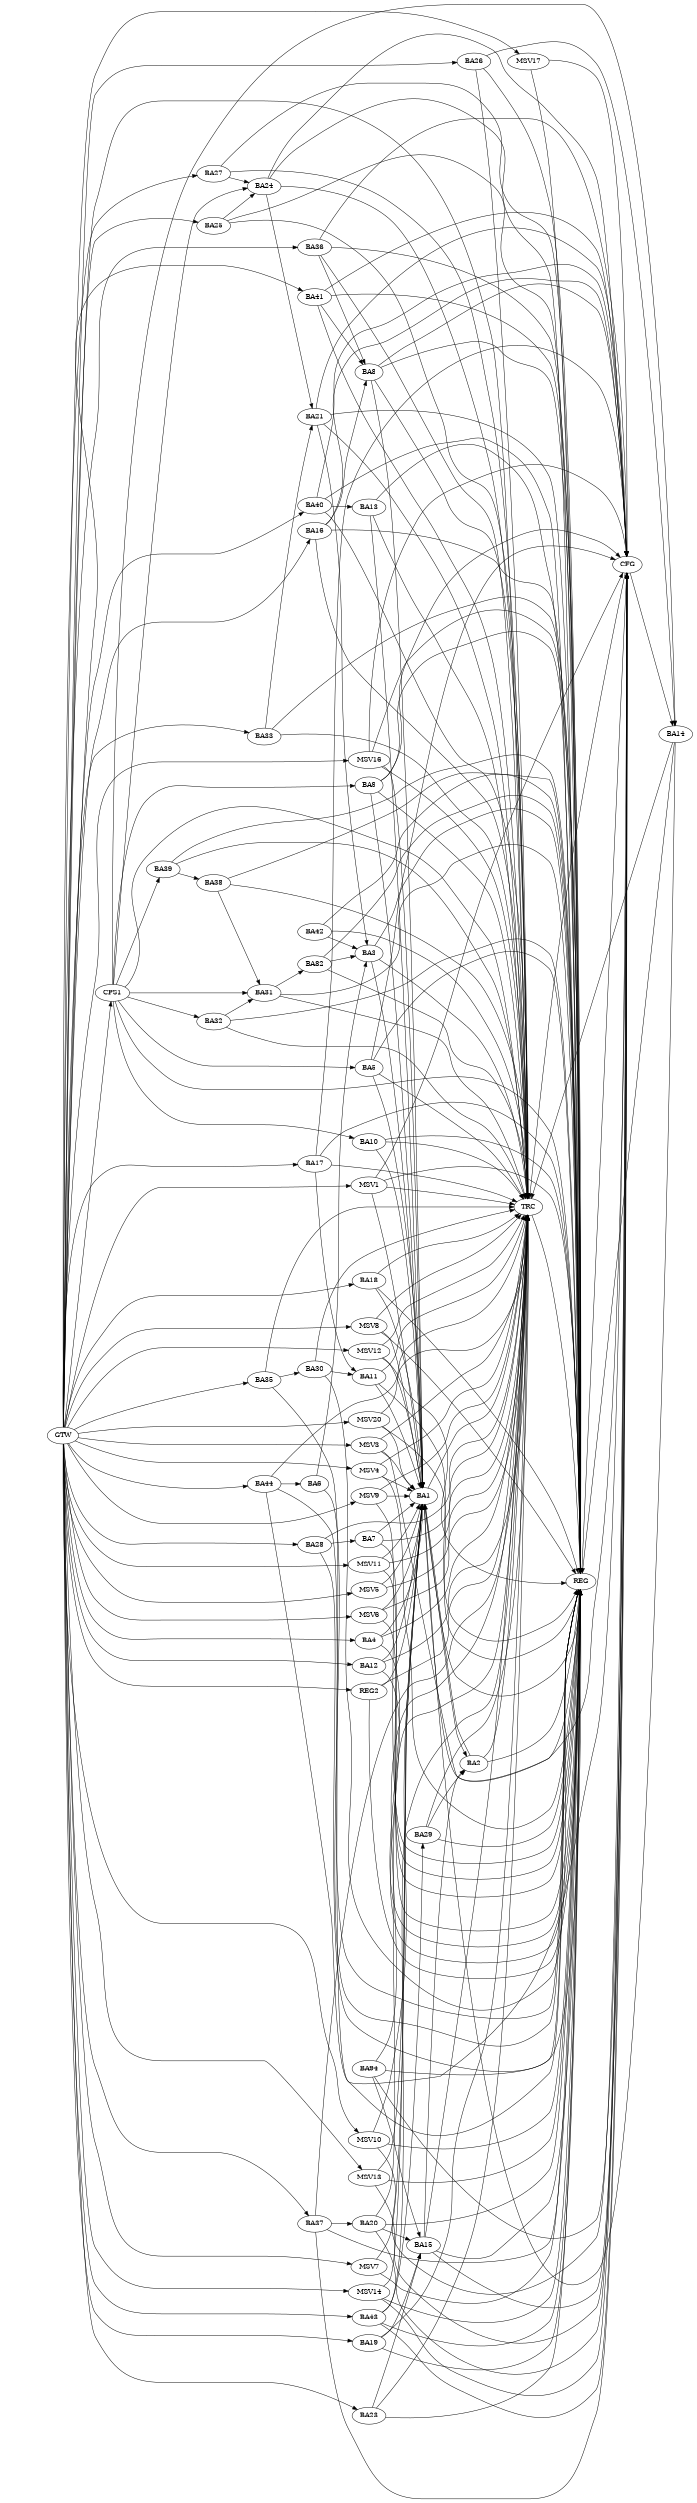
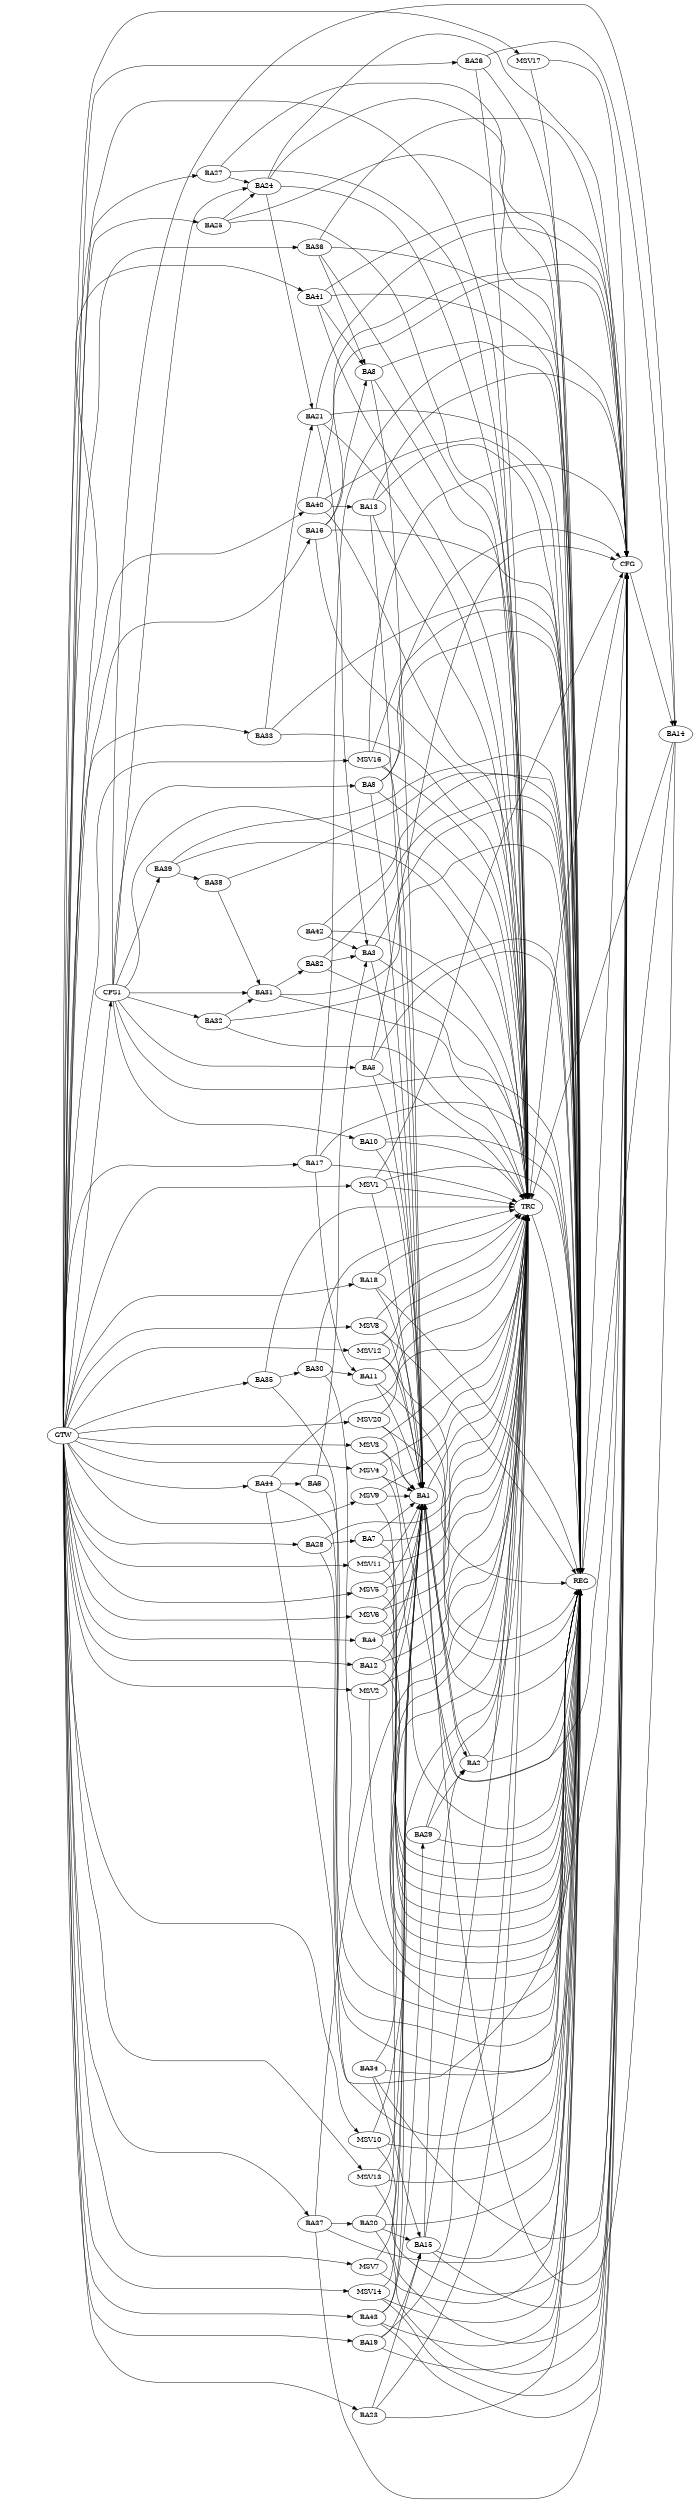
(596, 309) -> (539, 374)
(469, 972) -> none
(369, 1691) -> (369, 1691)
none -> (477, 1915)
(369, 2069) -> (369, 2069)
